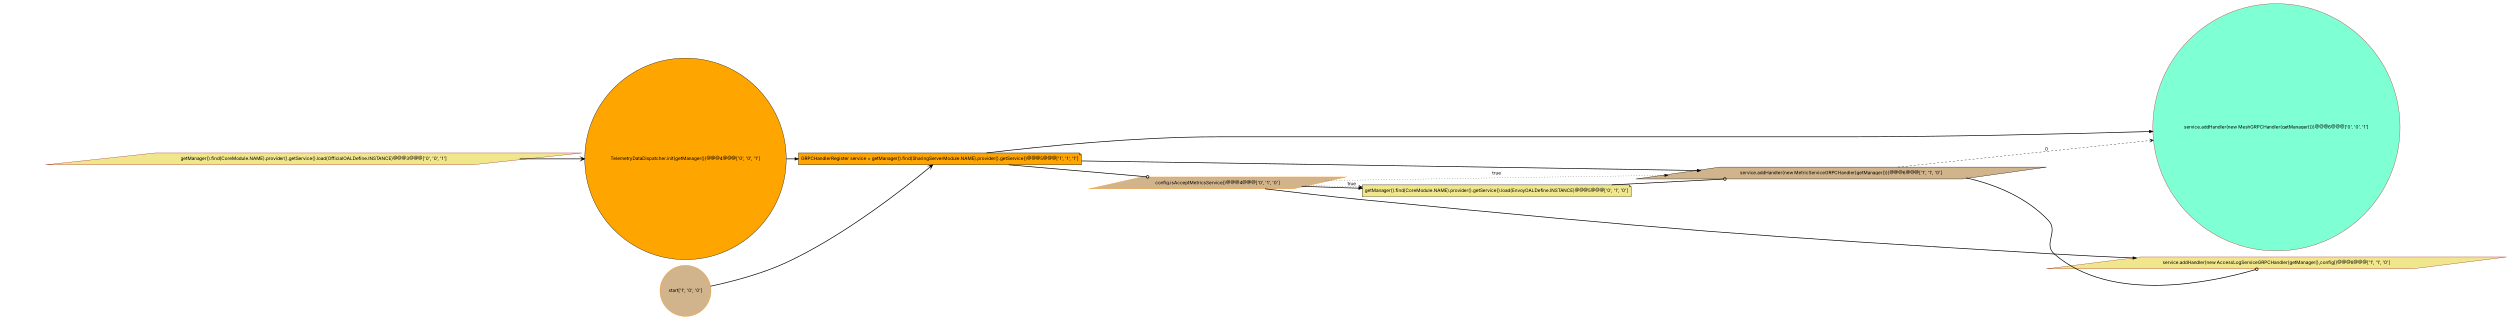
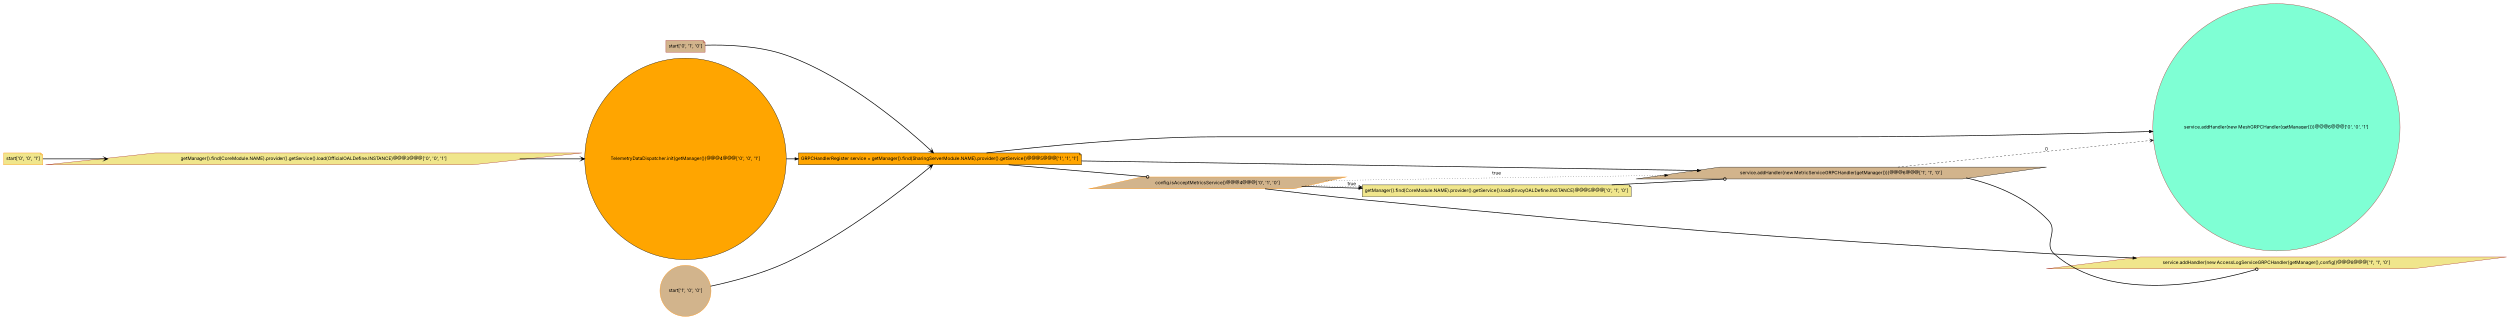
none -> (685, 46)
none -> (23, 159)
